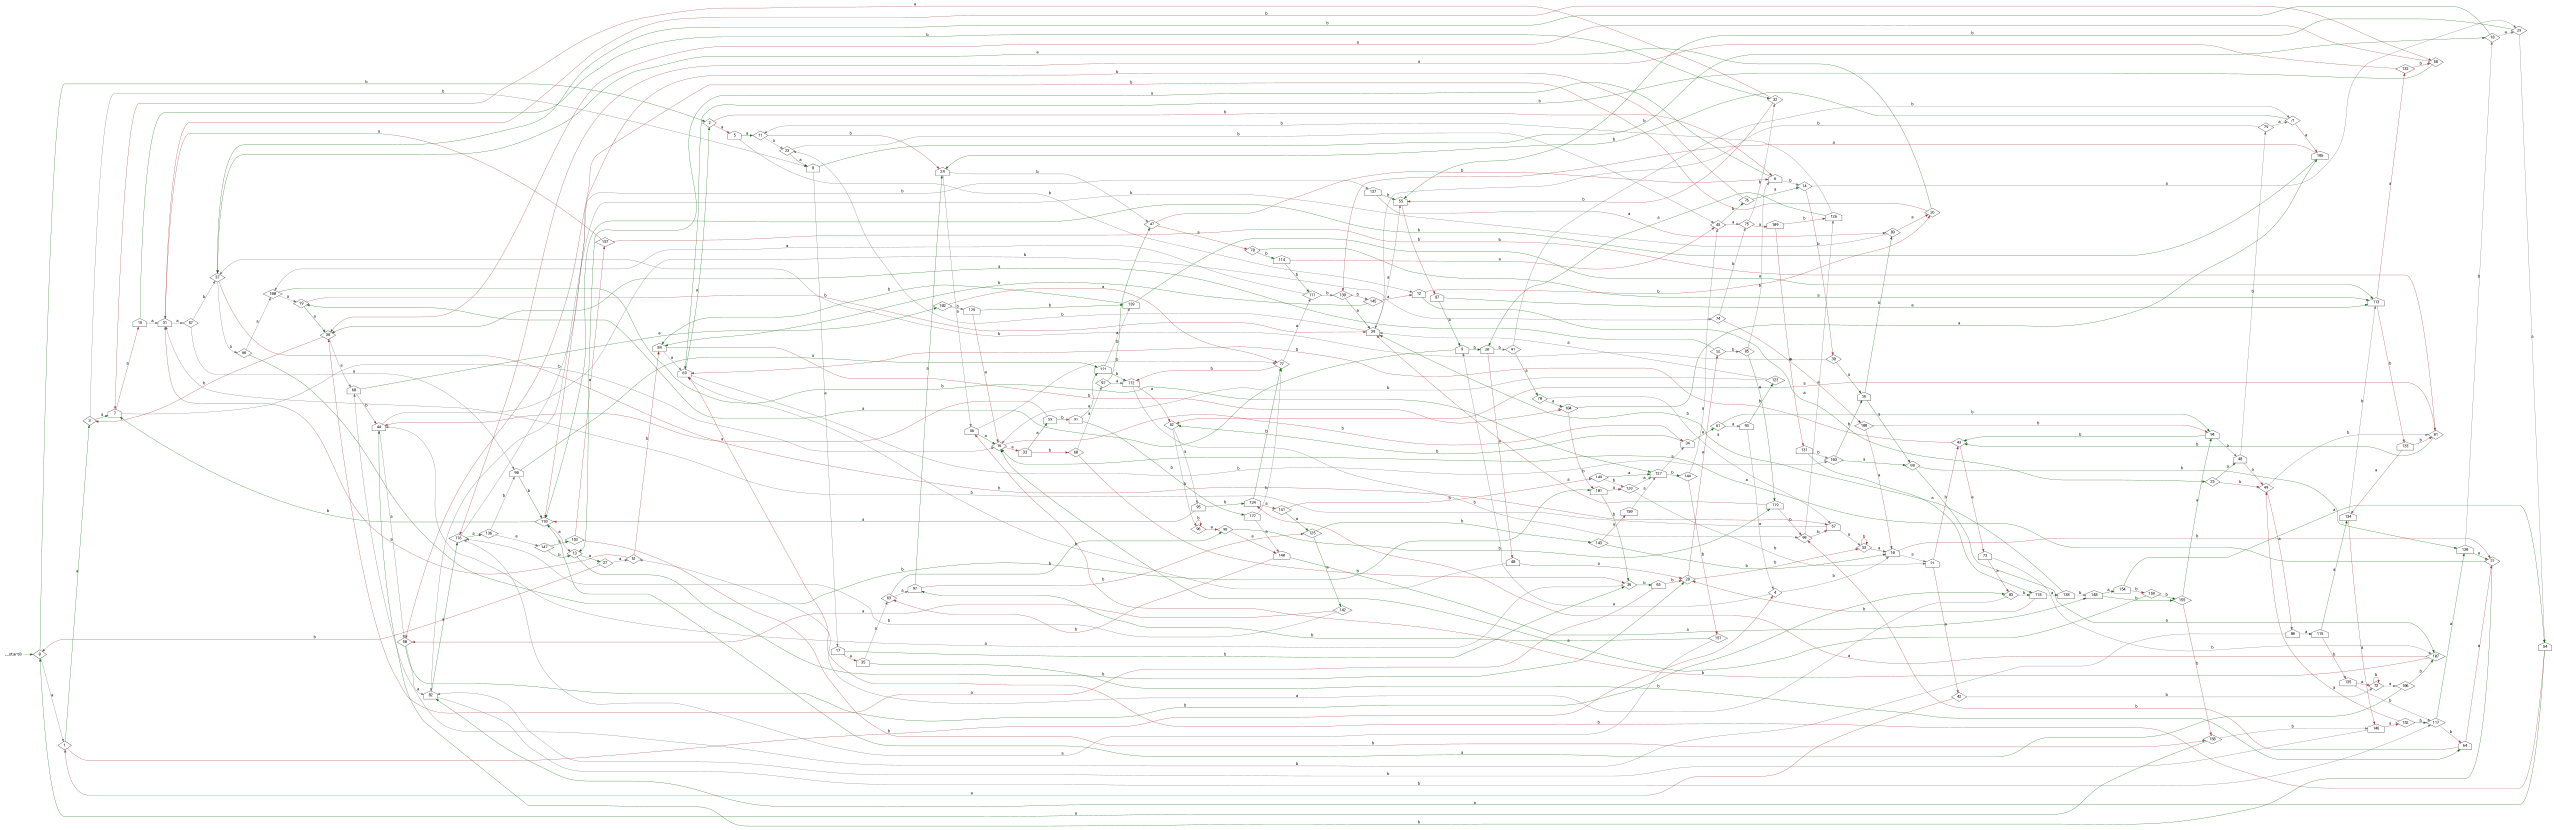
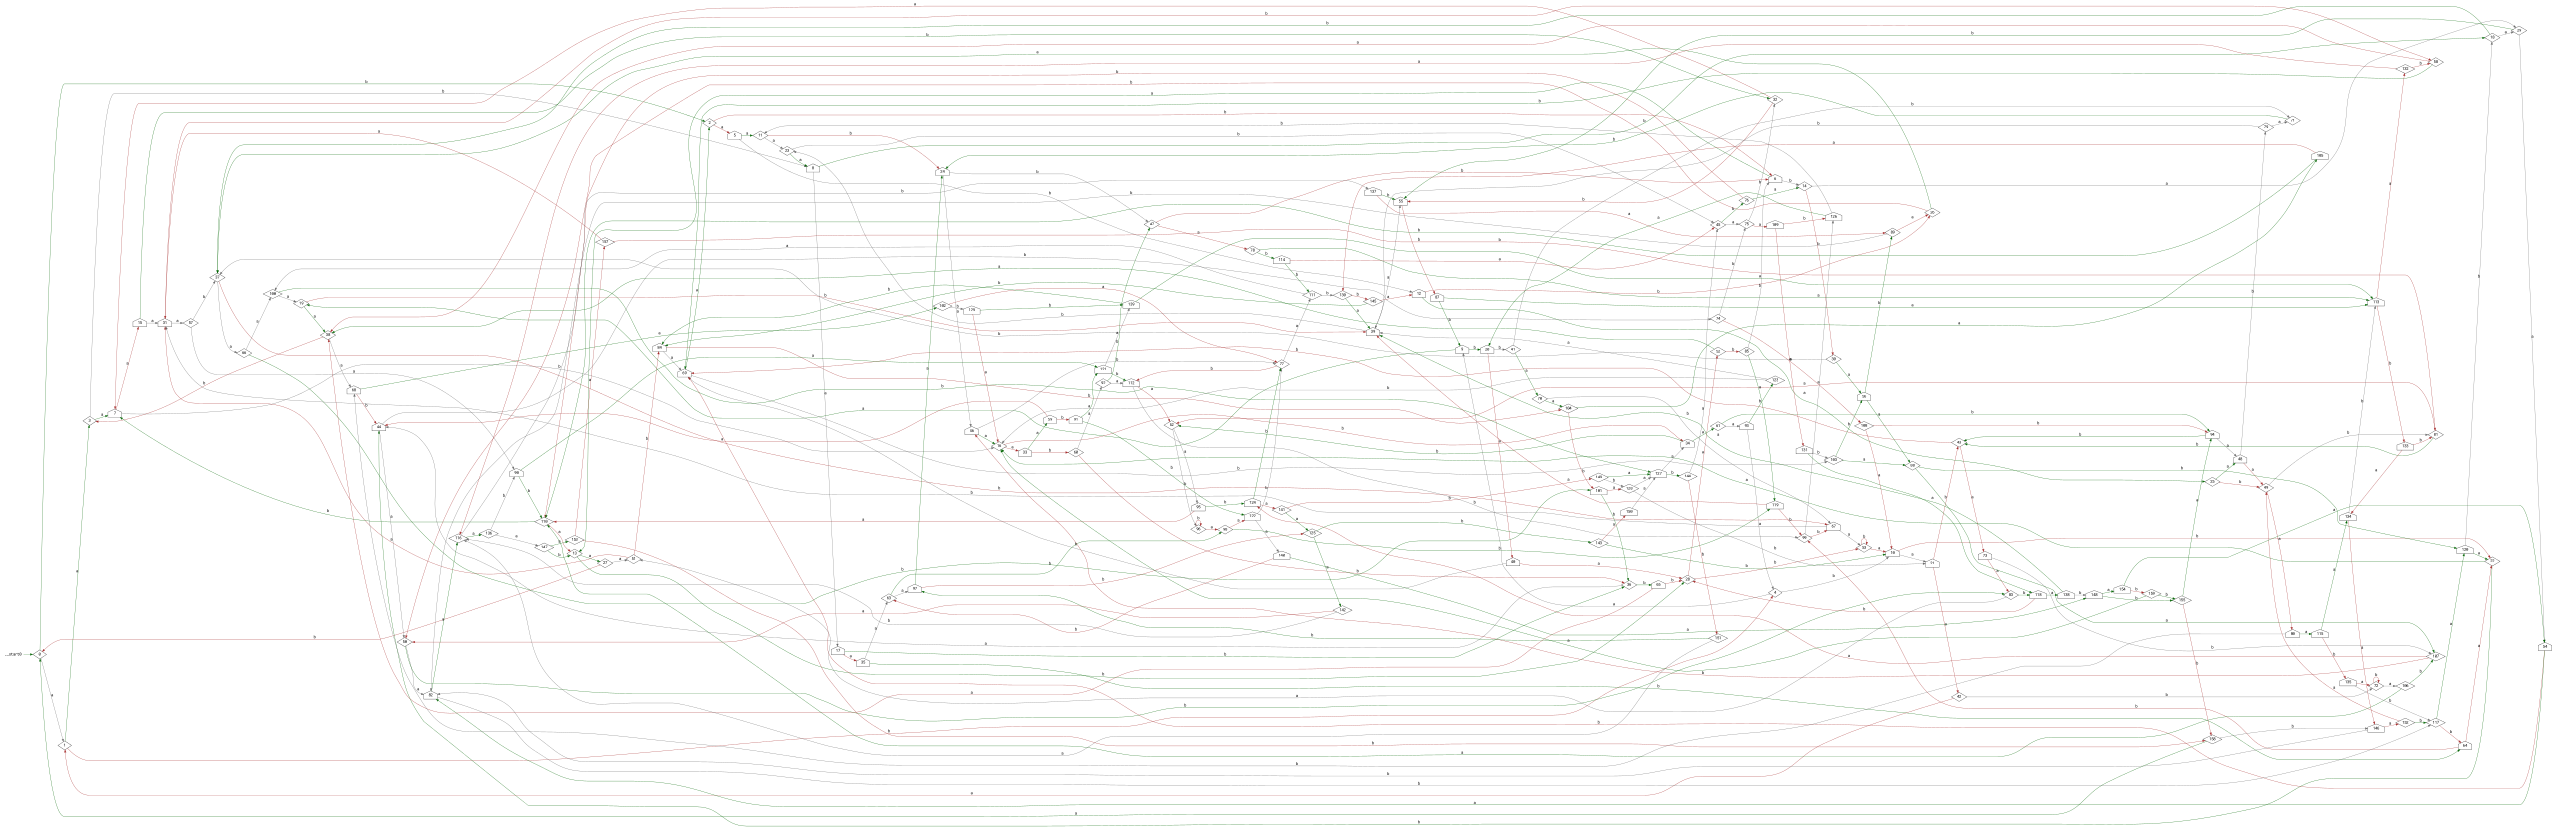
(2305, 137) -> none
(1252, 542) -> (1236, 524)
